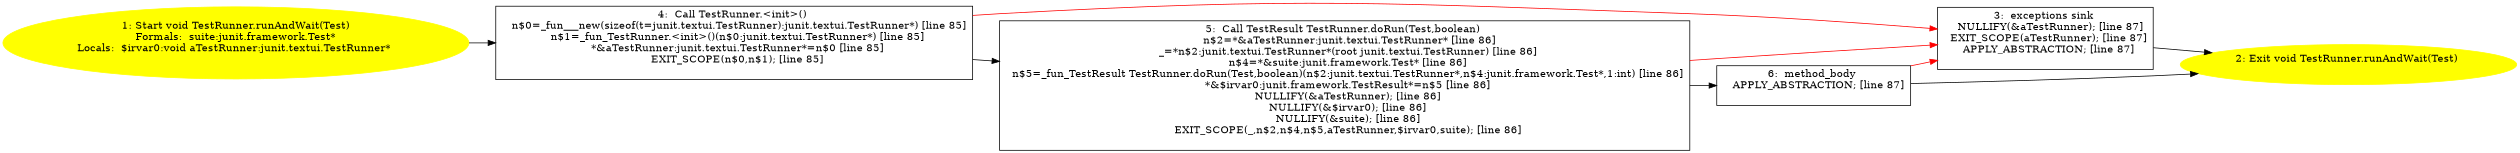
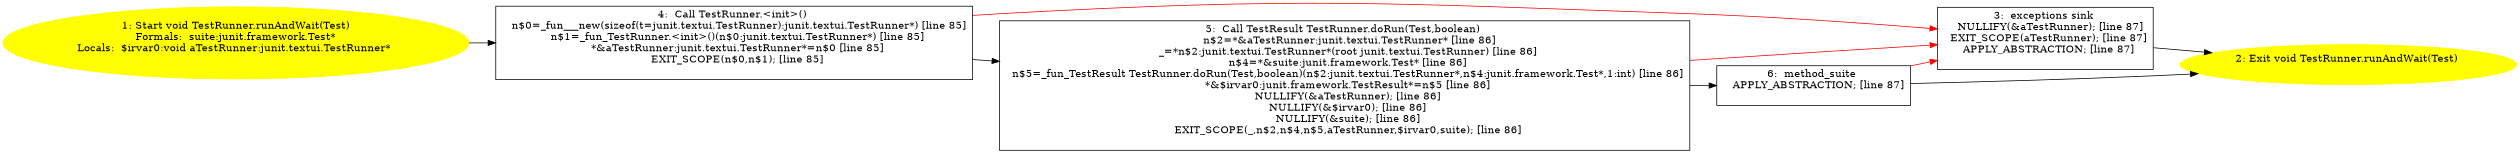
(1814, 86) -> (1814, 86)
